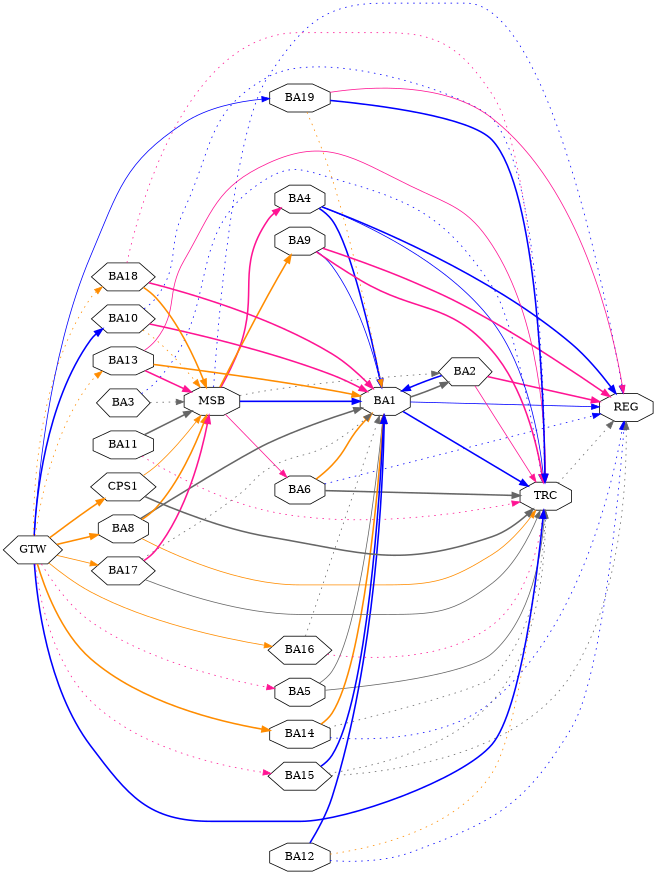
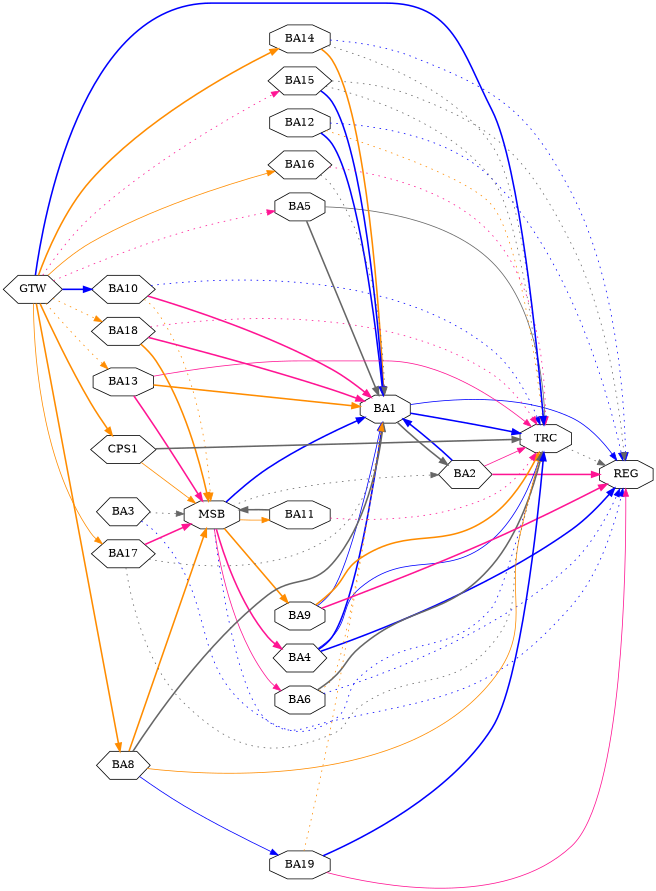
(300, 199) -> (300, 658)
(84, 274) -> (204, 817)
(467, 328) -> (430, 538)
(343, 451) -> (359, 565)
none -> (251, 520)
(123, 529) -> (123, 765)
(364, 558) -> (341, 304)
(338, 614) -> (355, 710)
